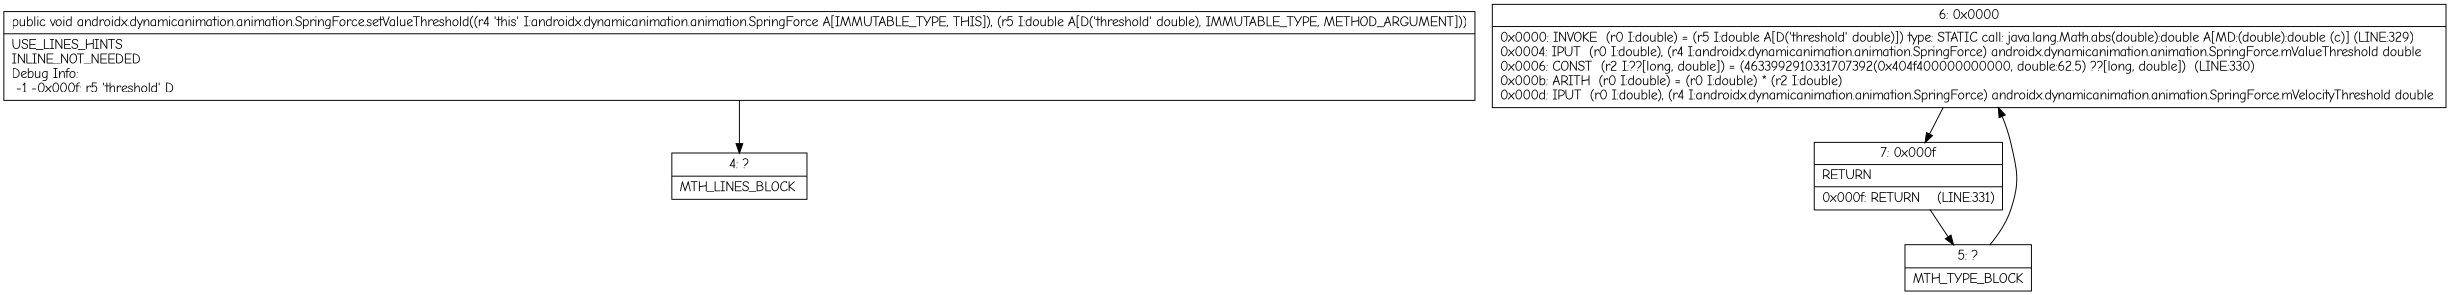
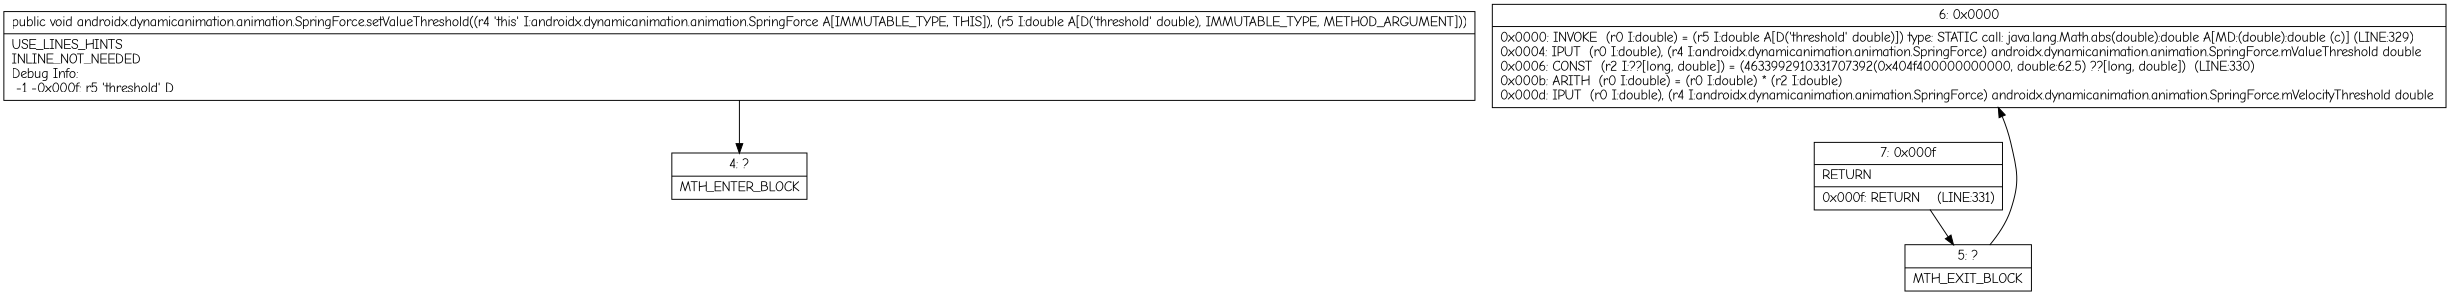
(1936, 121) -> none
(737, 187) -> (739, 187)
(1968, 279) -> (1968, 279)
